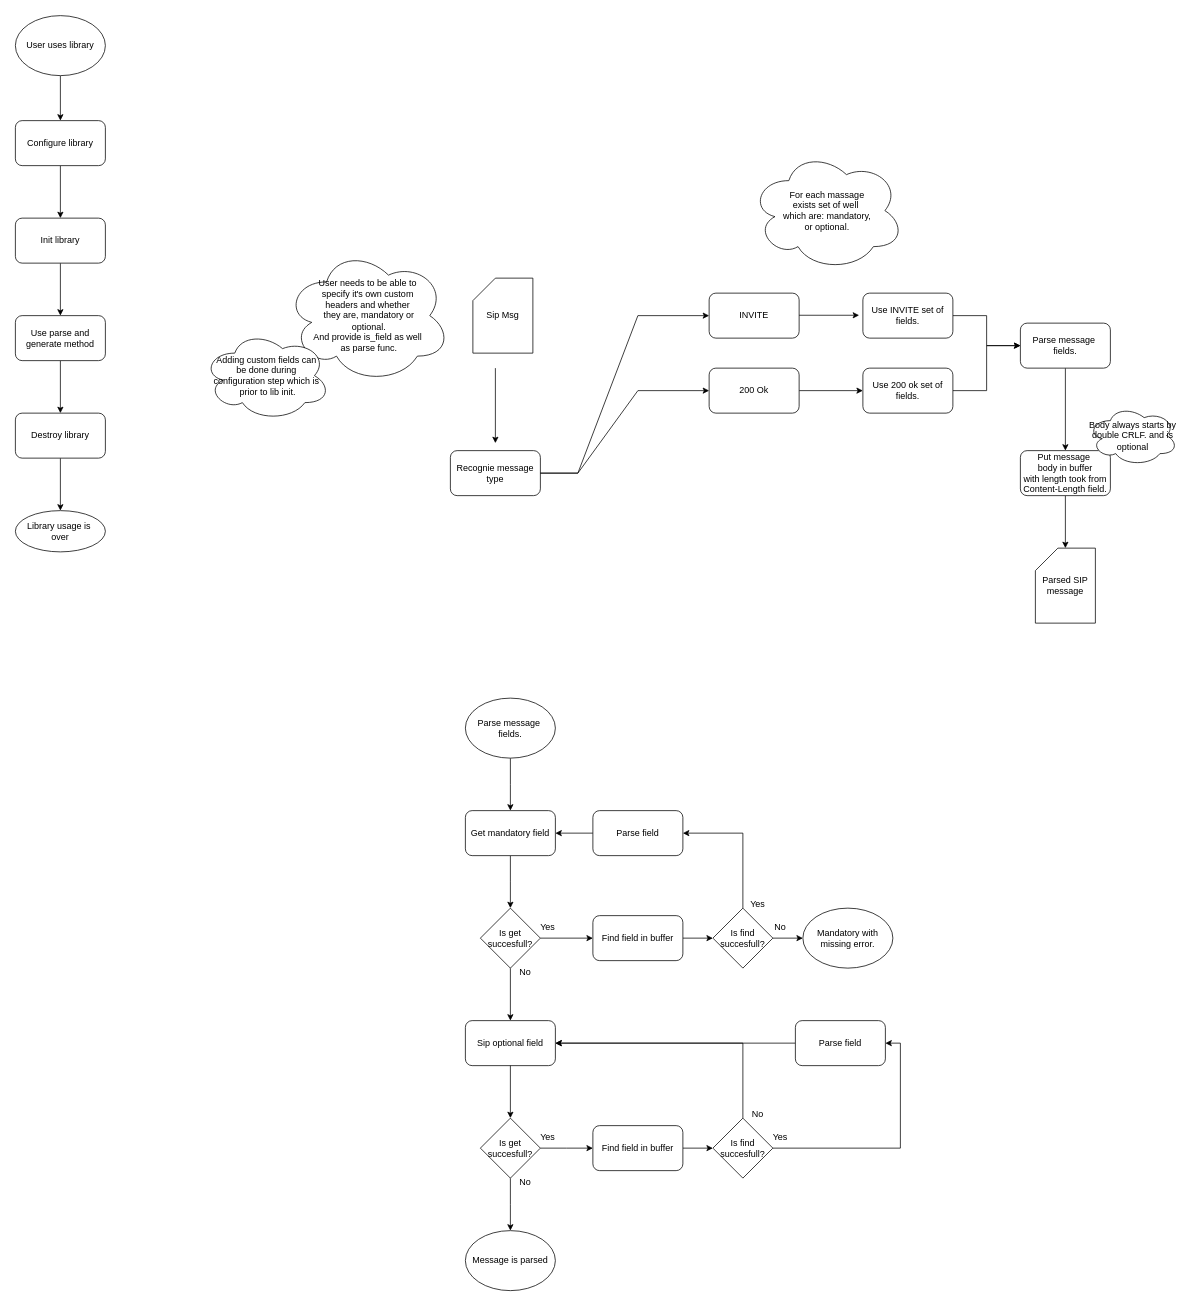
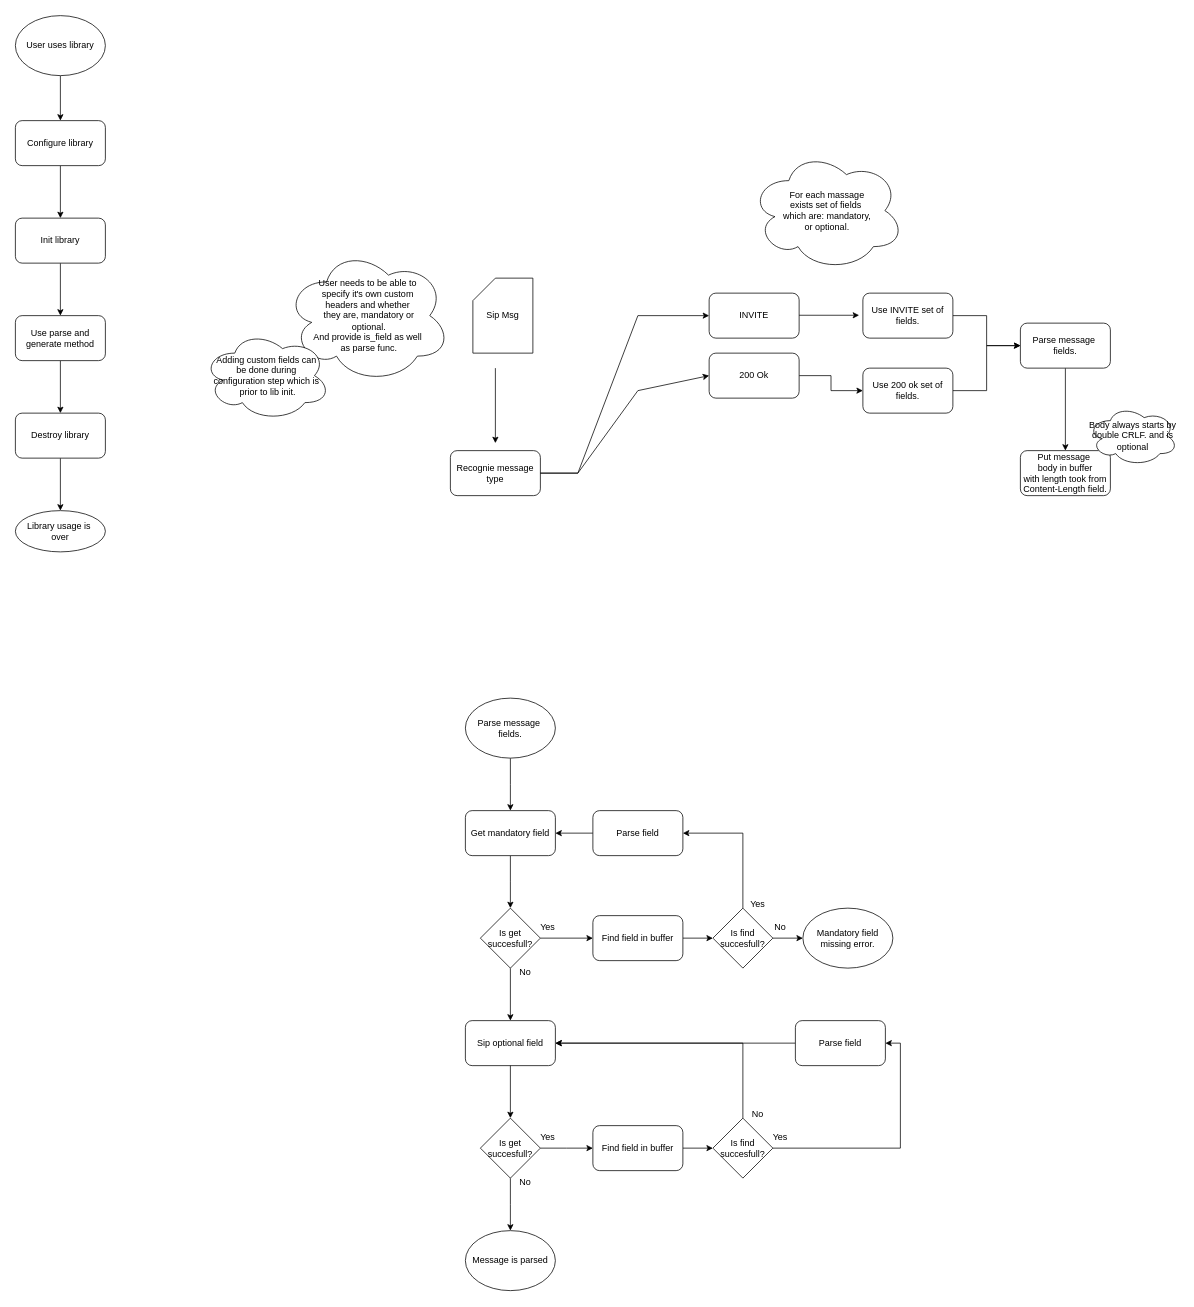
(827, 210) -> (827, 210)
(754, 390) -> (754, 375)
(1065, 519) -> none
(1065, 585) -> none
(848, 938) -> (848, 938)
